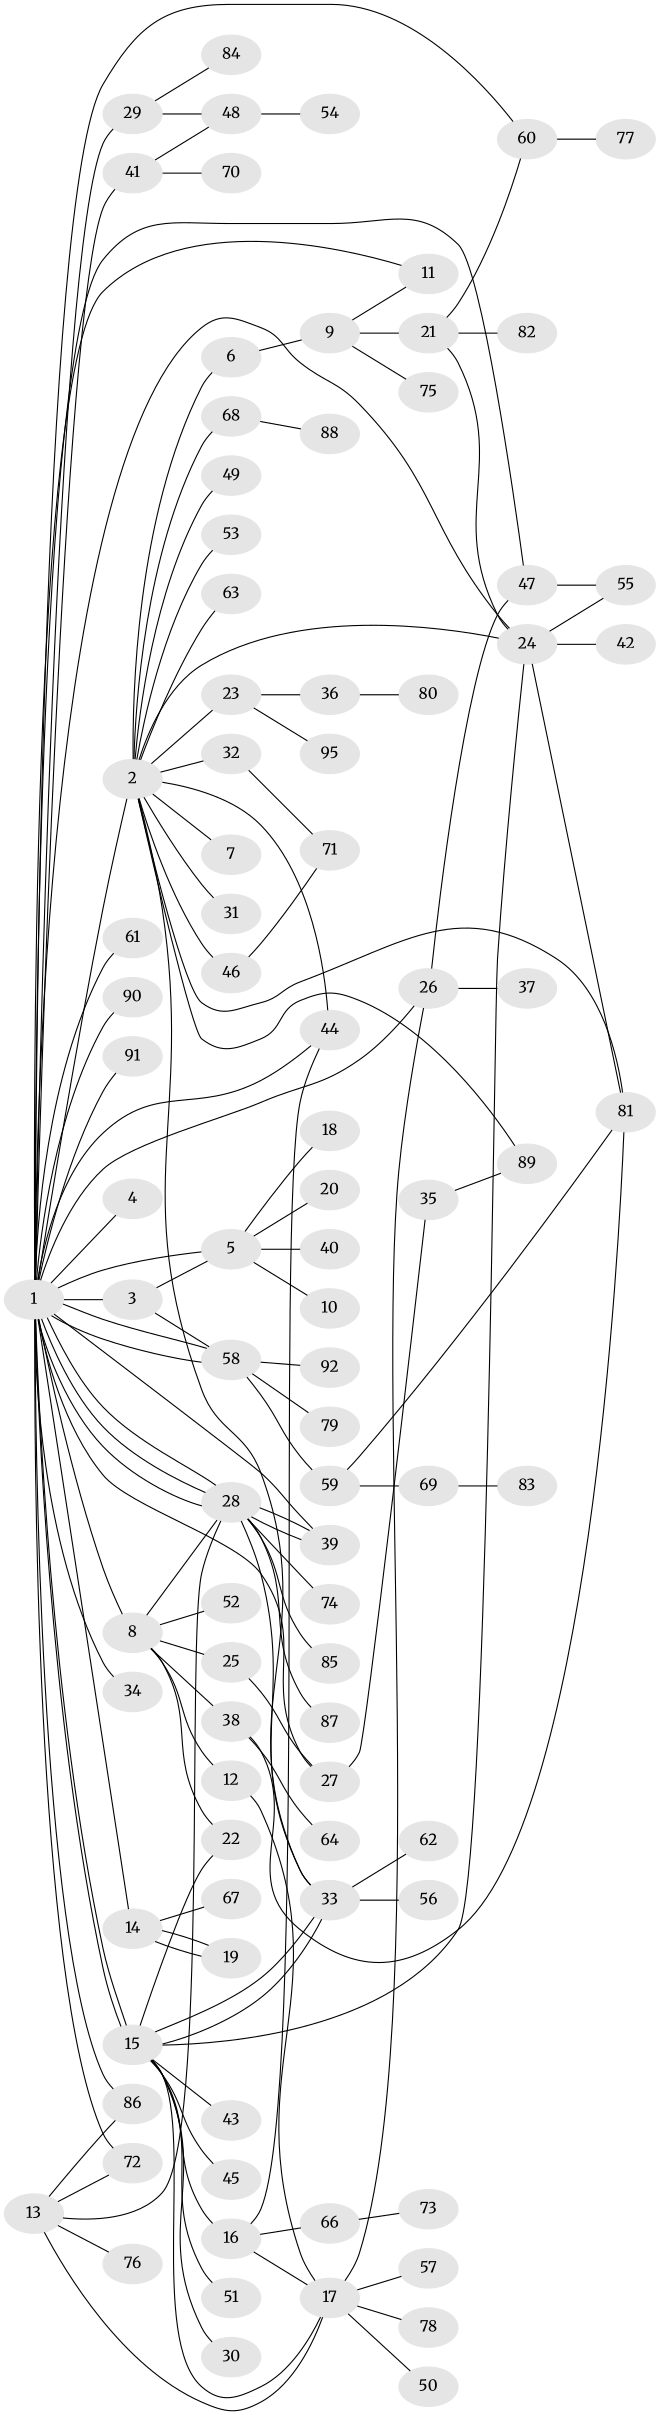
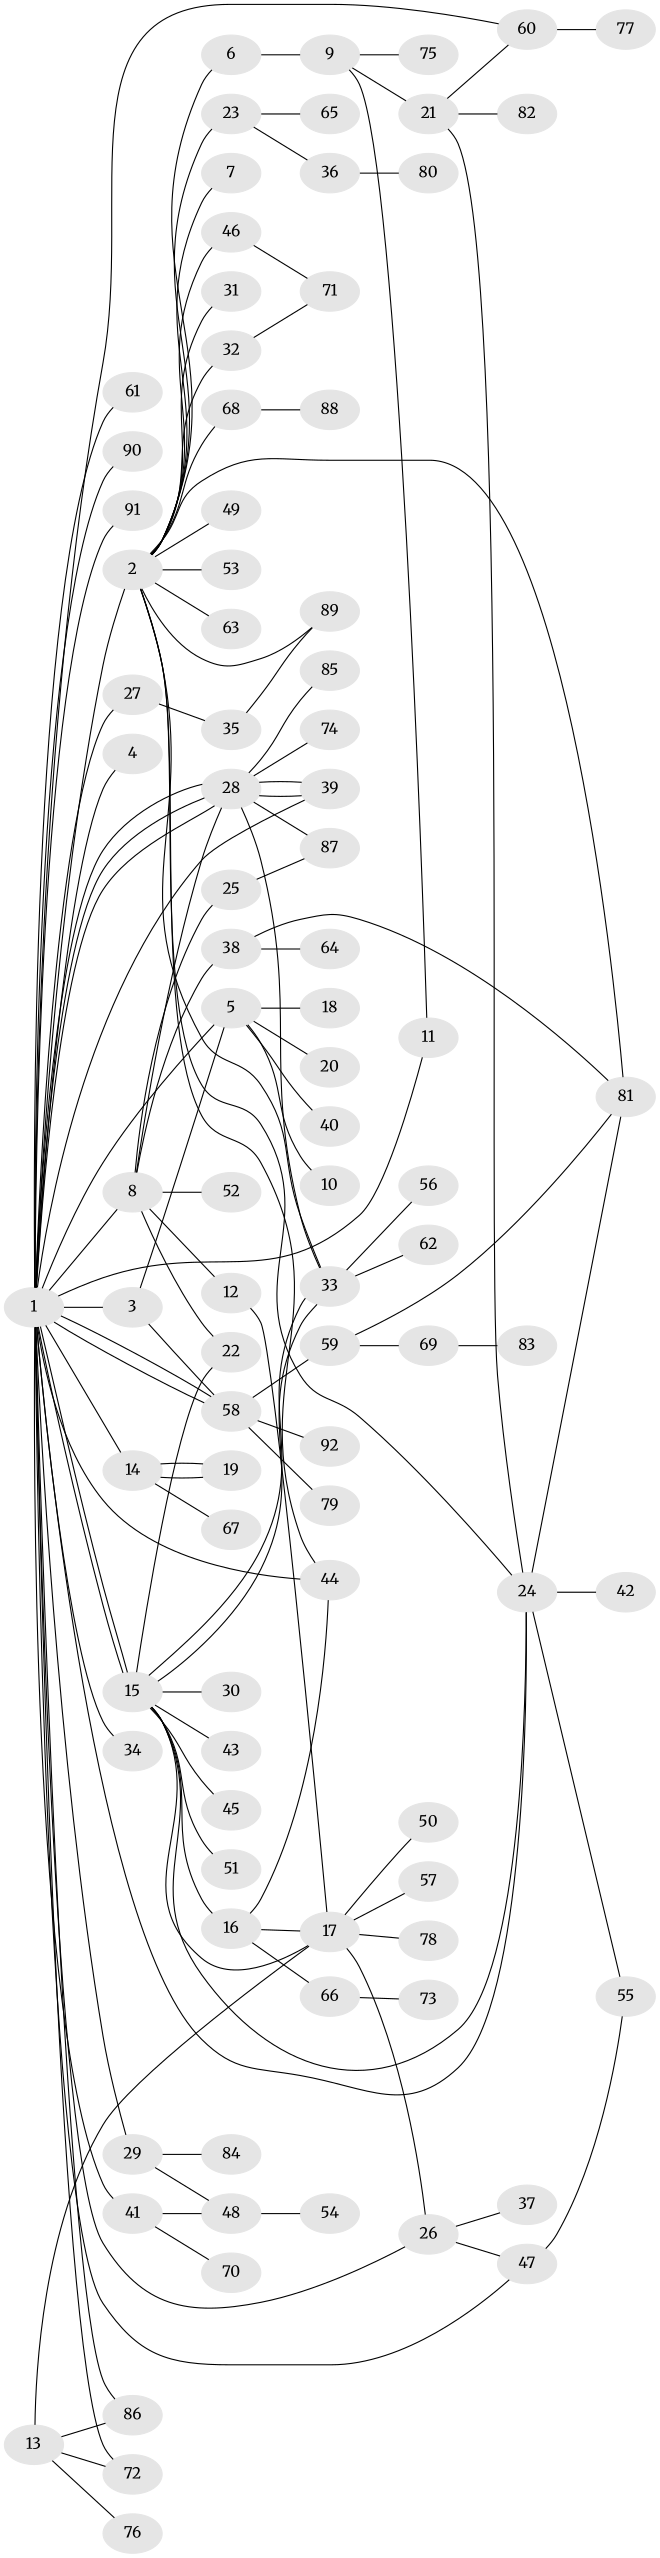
(330, 754) -> (330, 114)
(281, 1722) -> (281, 869)
(193, 1929) -> none
